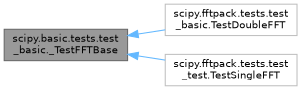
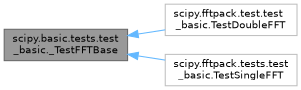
(231, 20) -> (231, 20)
(231, 70) -> (231, 70)
